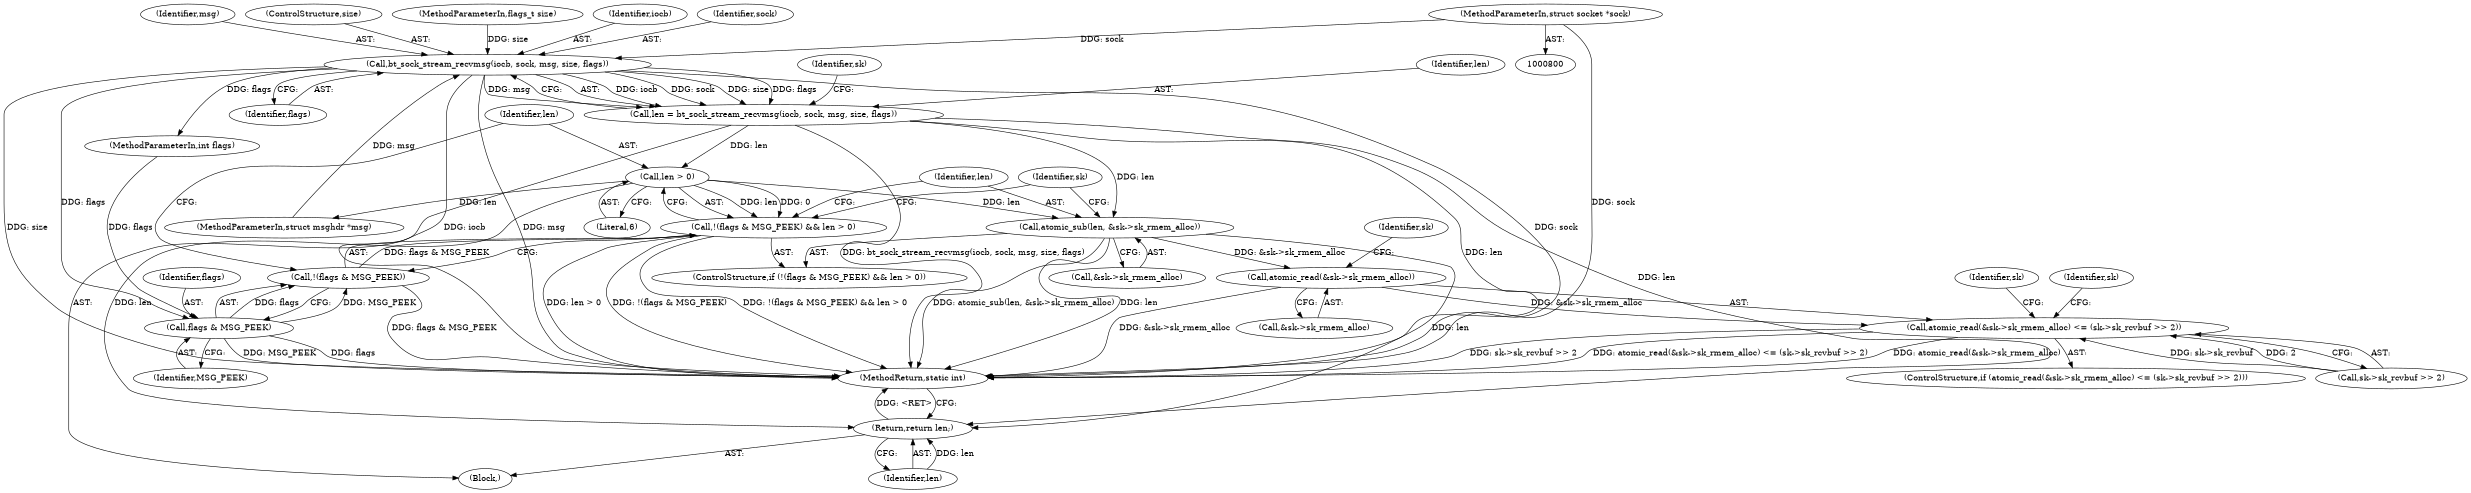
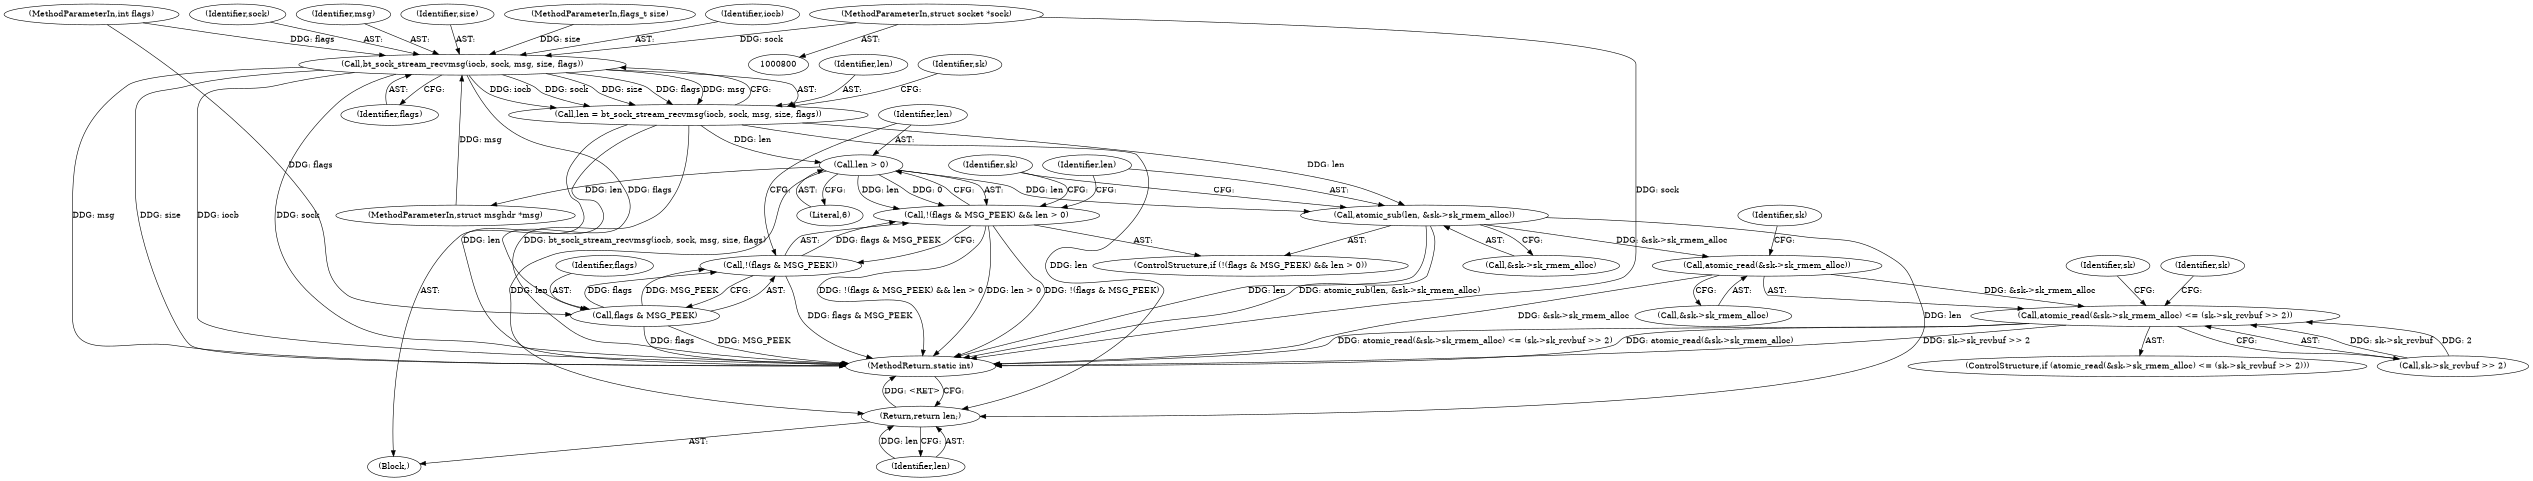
(314, 14) -> (447, 14)
(247, 79) -> (261, 40)
(200, 378) -> none
